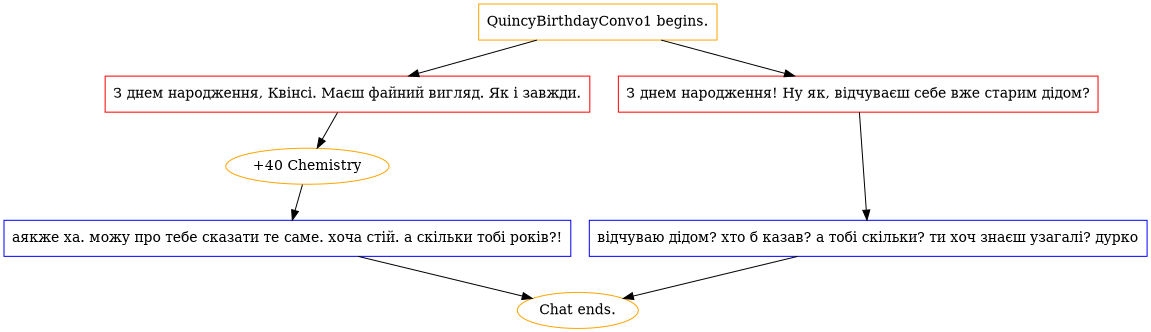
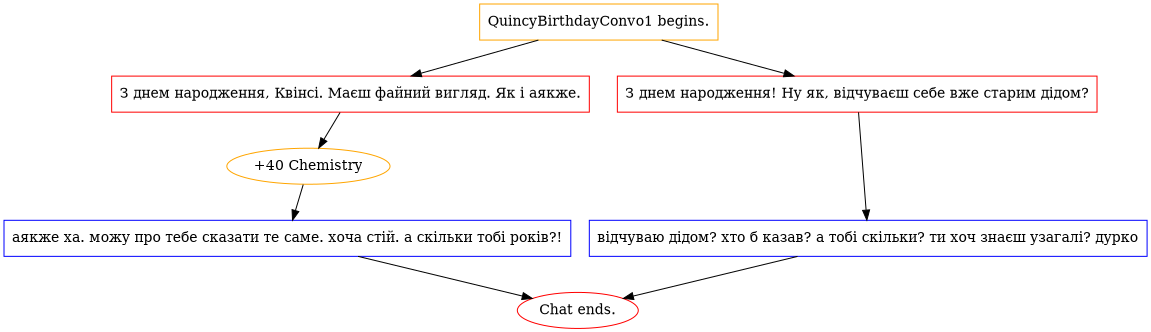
(347, 94) -> (350, 94)
(578, 310) -> (578, 310)
